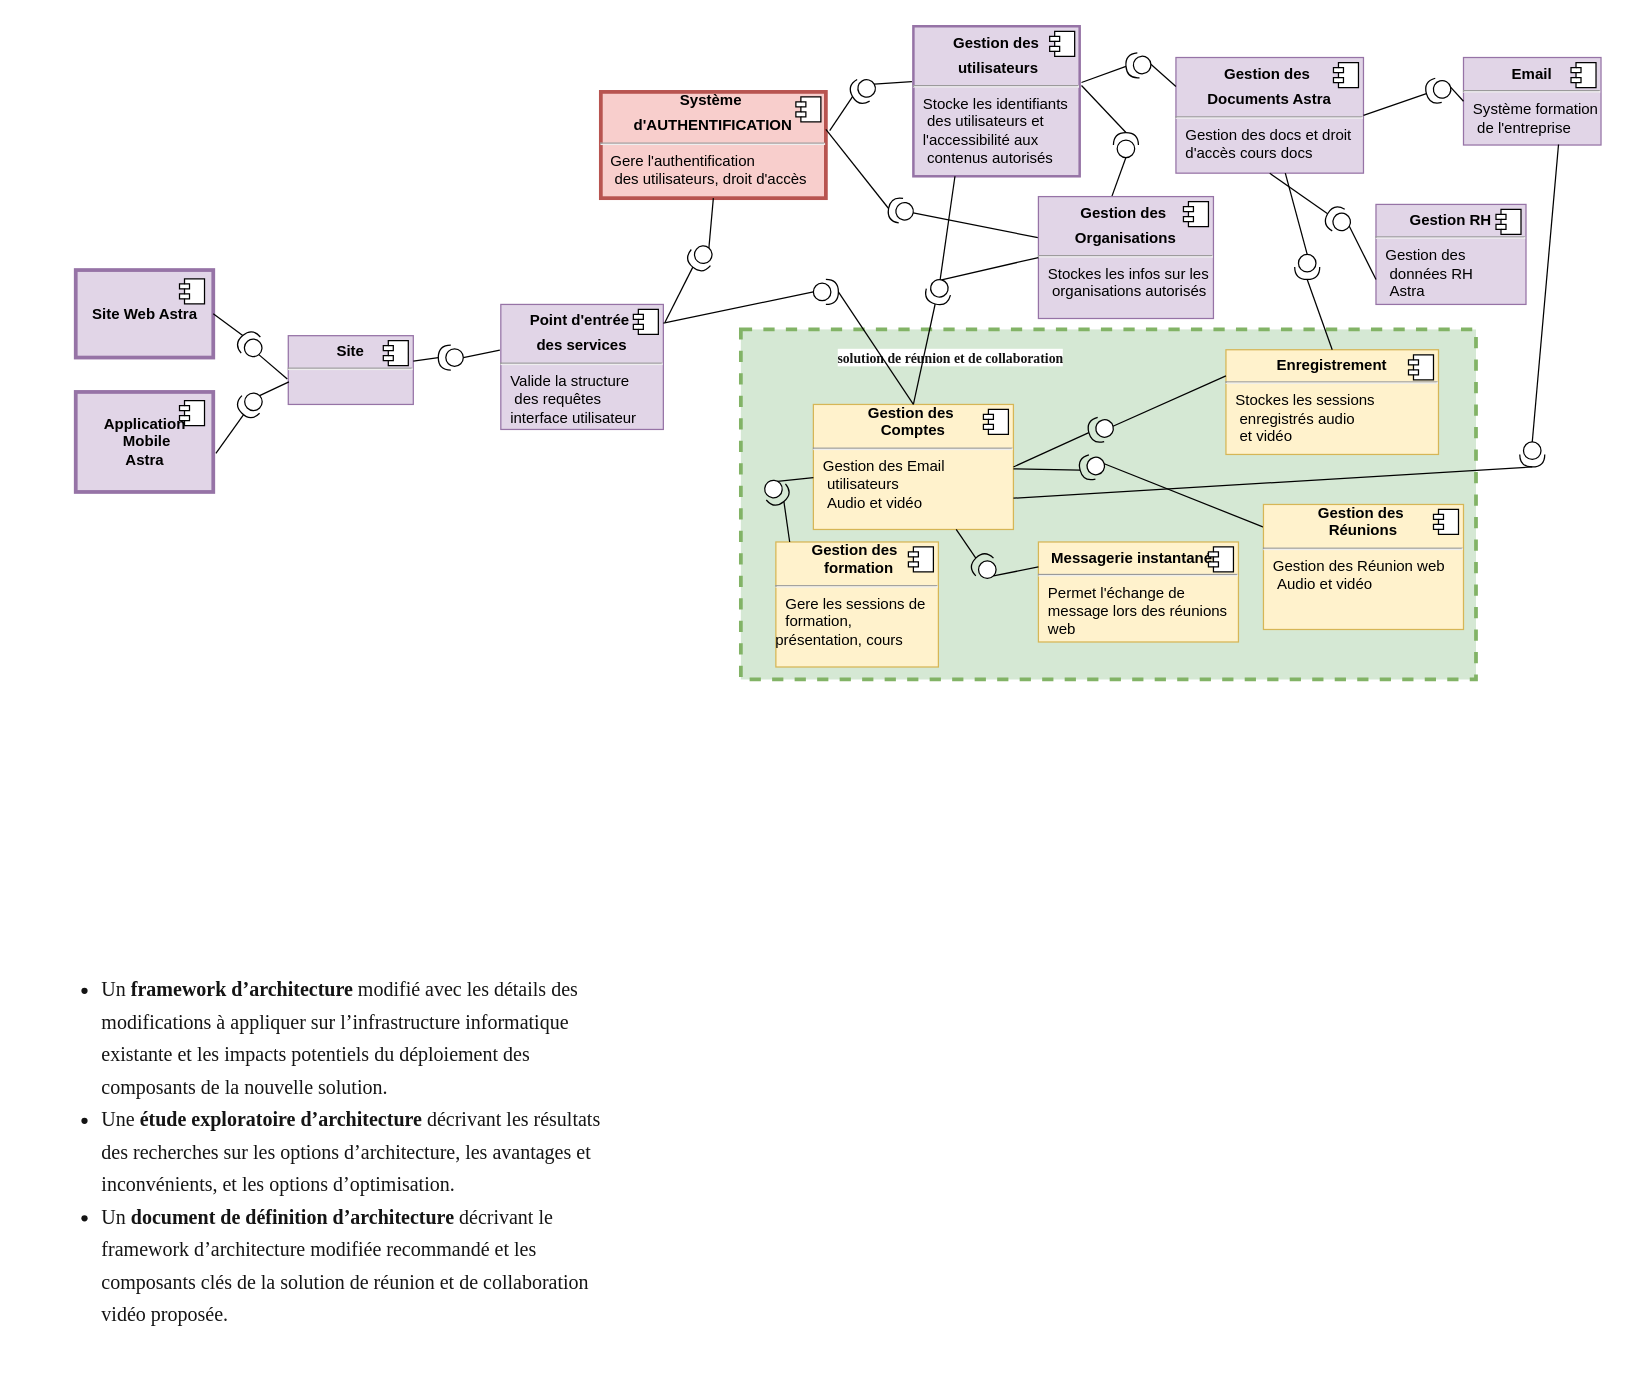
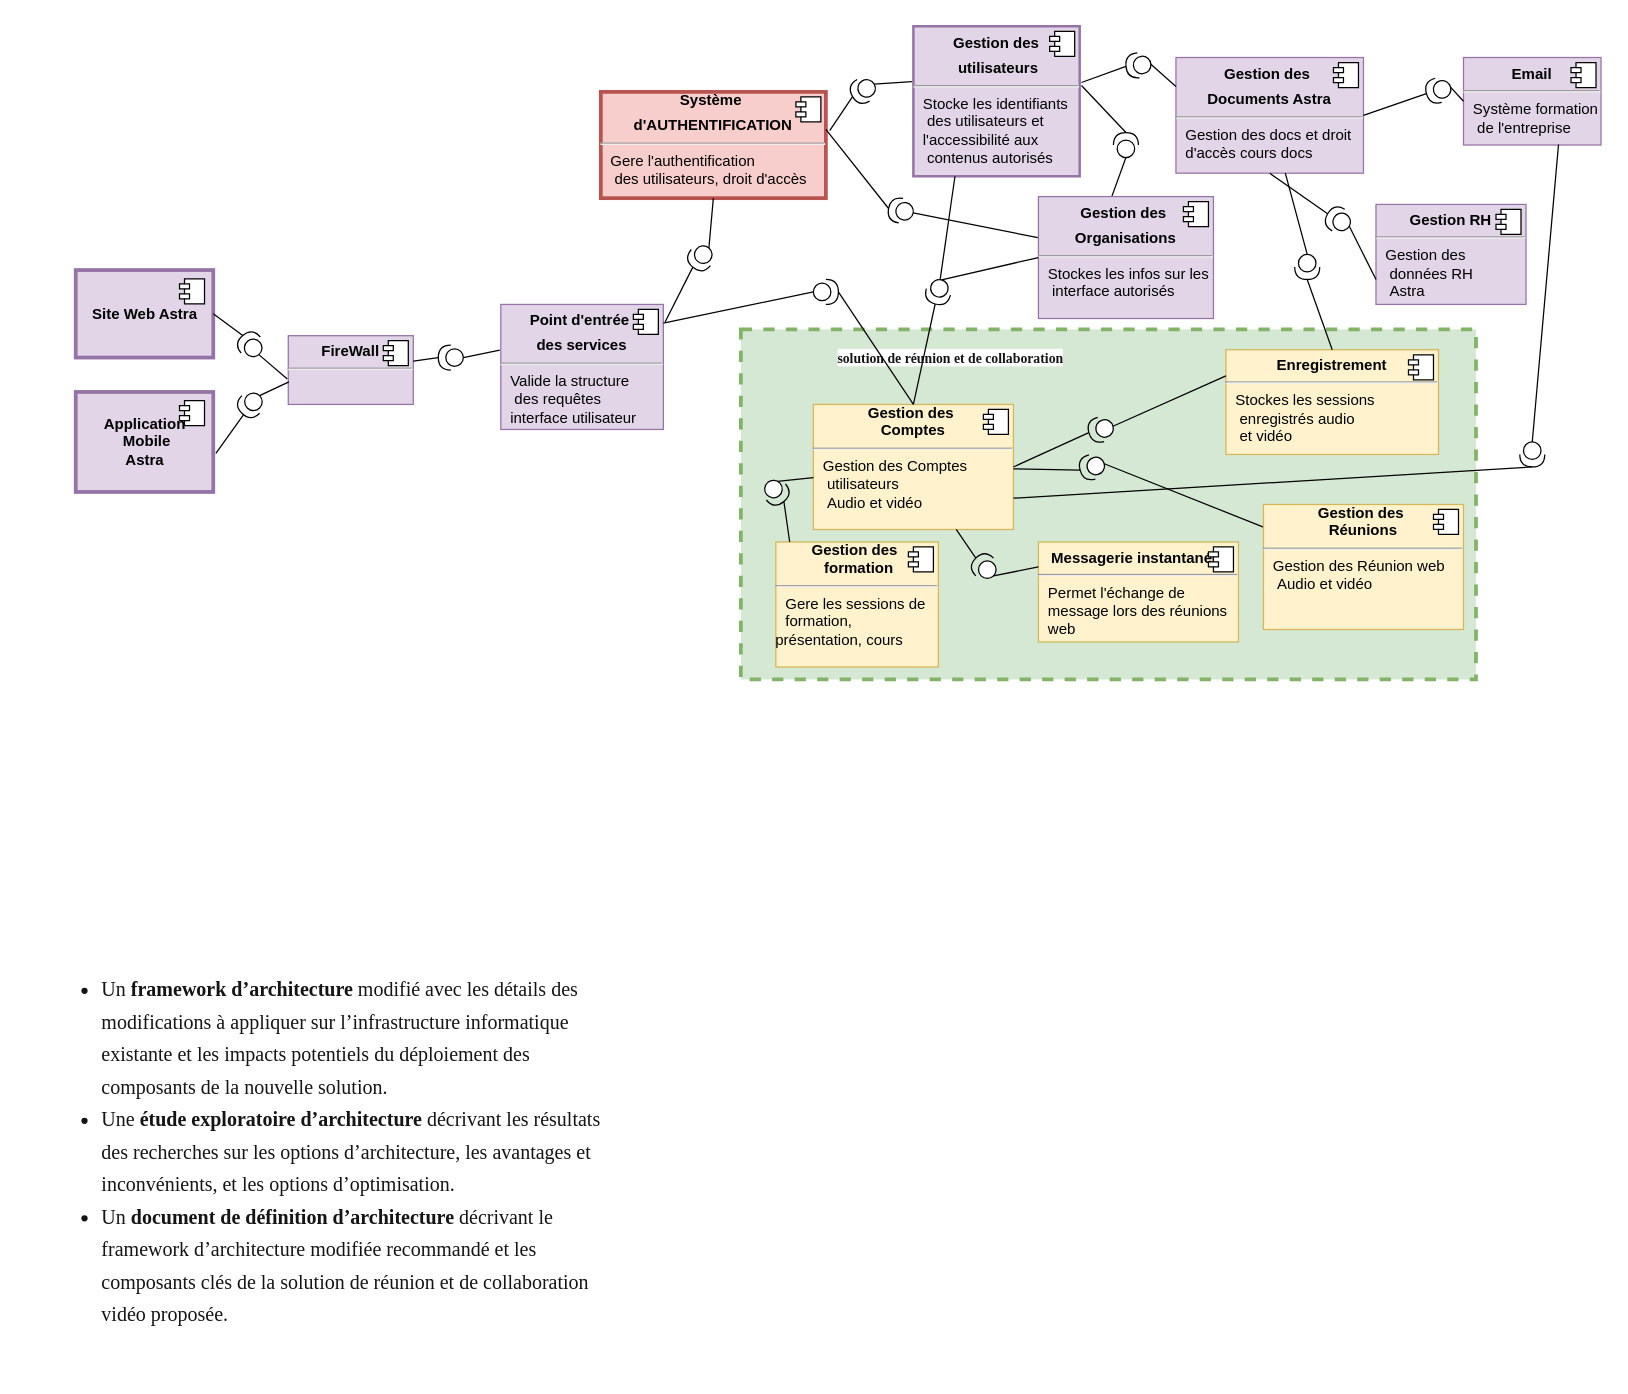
(1129, 197) -> (1129, 197)
(303, 336) -> (316, 336)
(875, 404) -> (887, 404)
